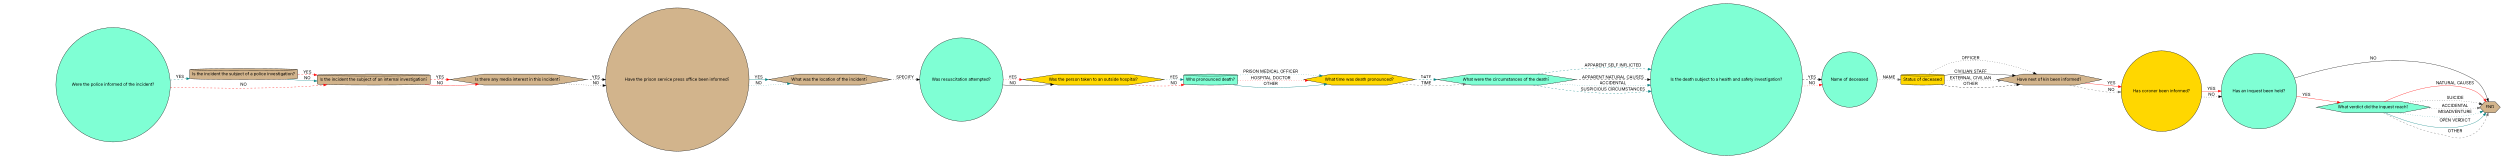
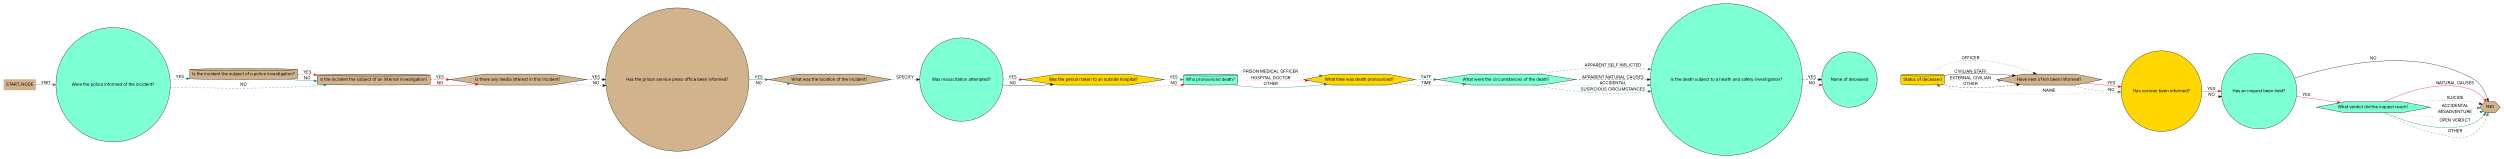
(677, 80) -> (677, 80)
(1887, 80) -> (2030, 94)
none -> (20, 85)
(247, 88) -> (247, 88)
